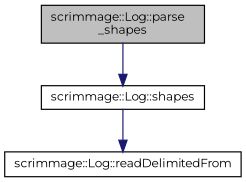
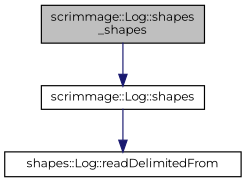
(123, 24) -> (123, 24)
(123, 164) -> (123, 164)
